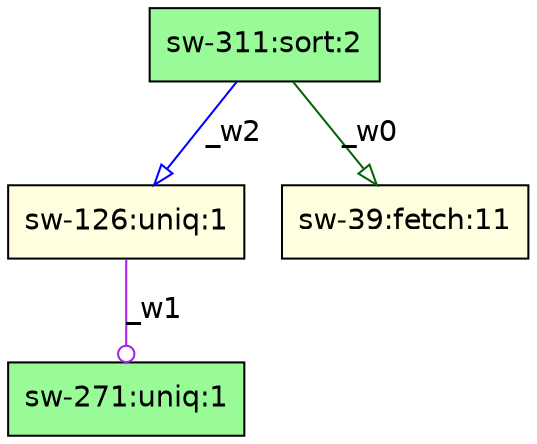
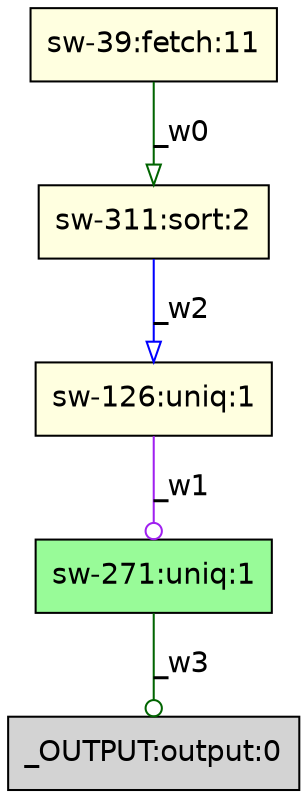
(265, 45) -> (154, 222)
(328, 125) -> (154, 123)
none -> (154, 753)
